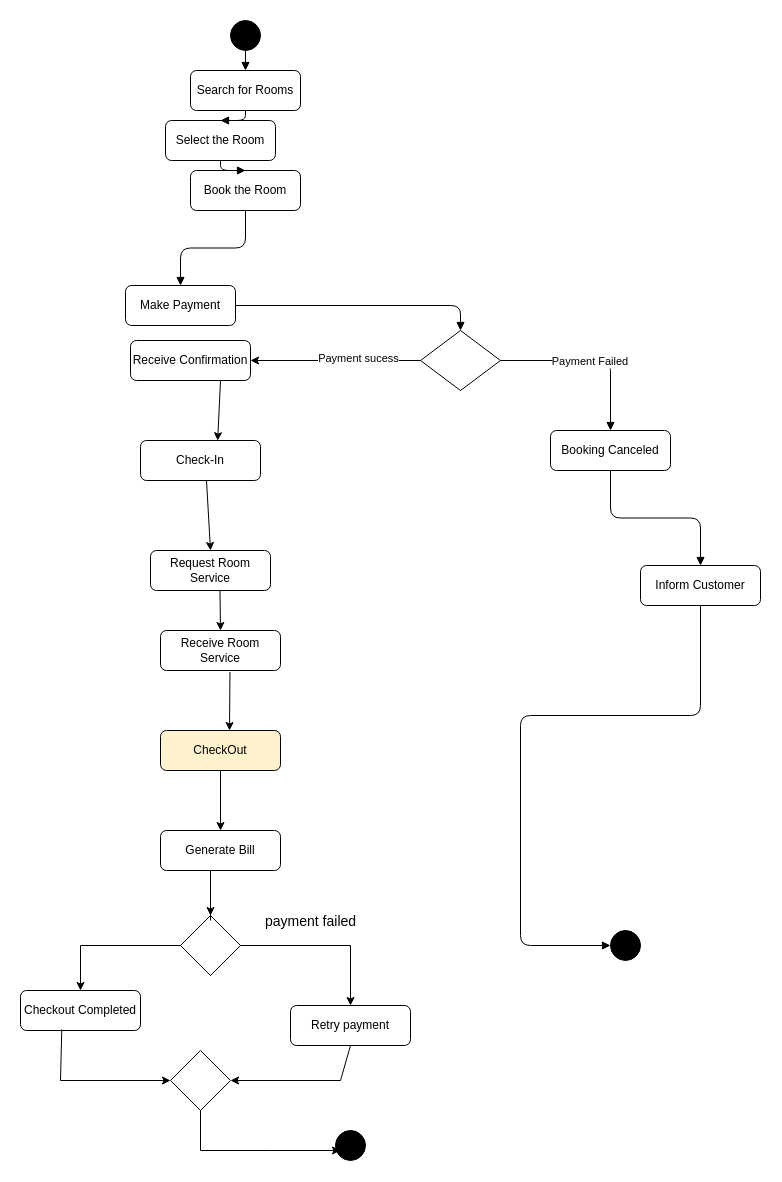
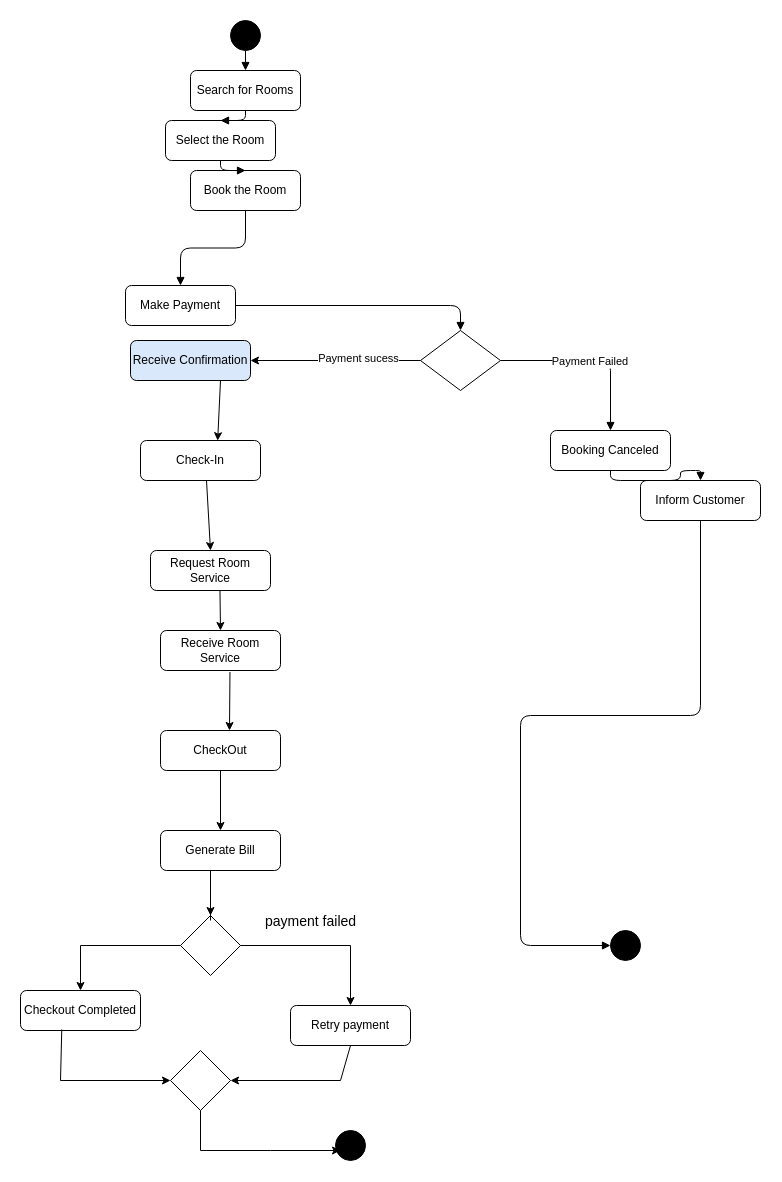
(191, 361) -> (191, 361)
(701, 586) -> (701, 501)
(221, 751) -> (221, 751)
